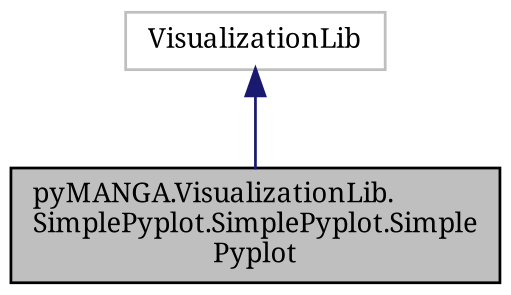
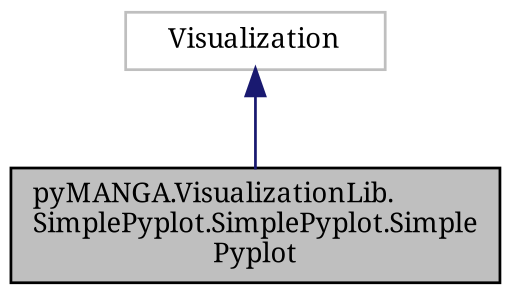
(255, 41) -> (255, 41)
